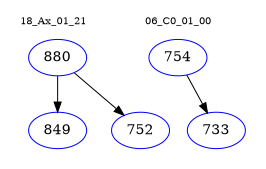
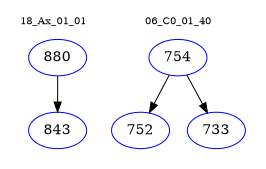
(54, 22) -> (54, 22)
(178, 22) -> (178, 22)
(88, 85) -> (162, 89)
(58, 130) -> (58, 130)
